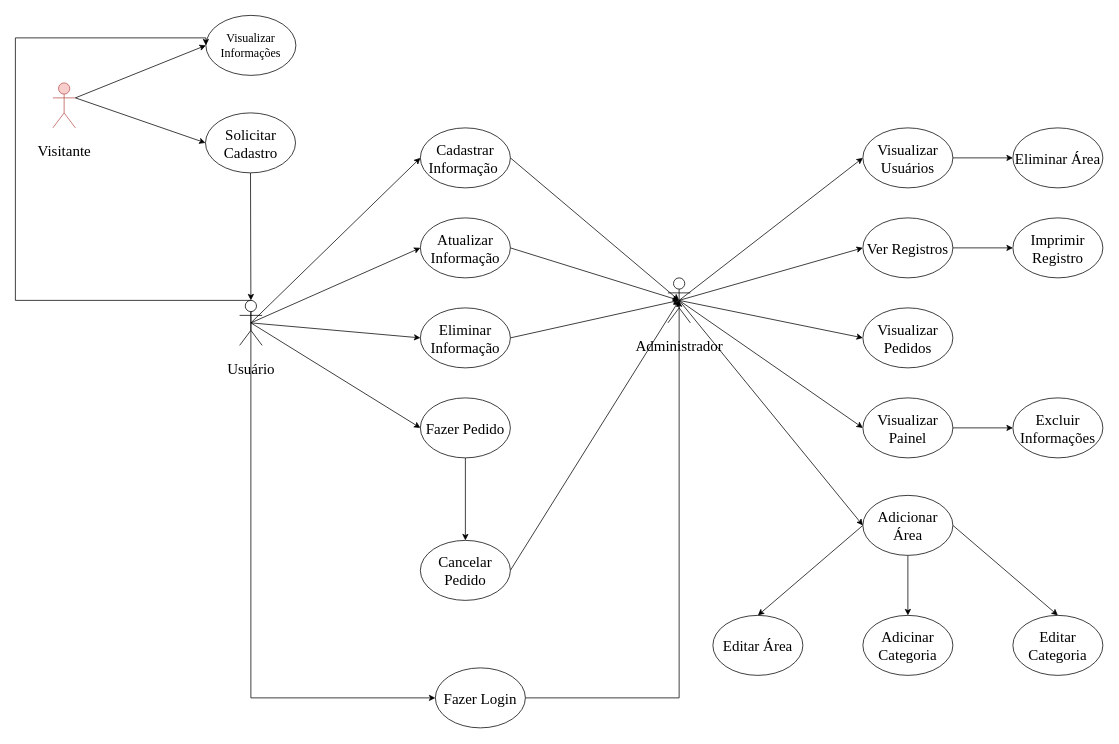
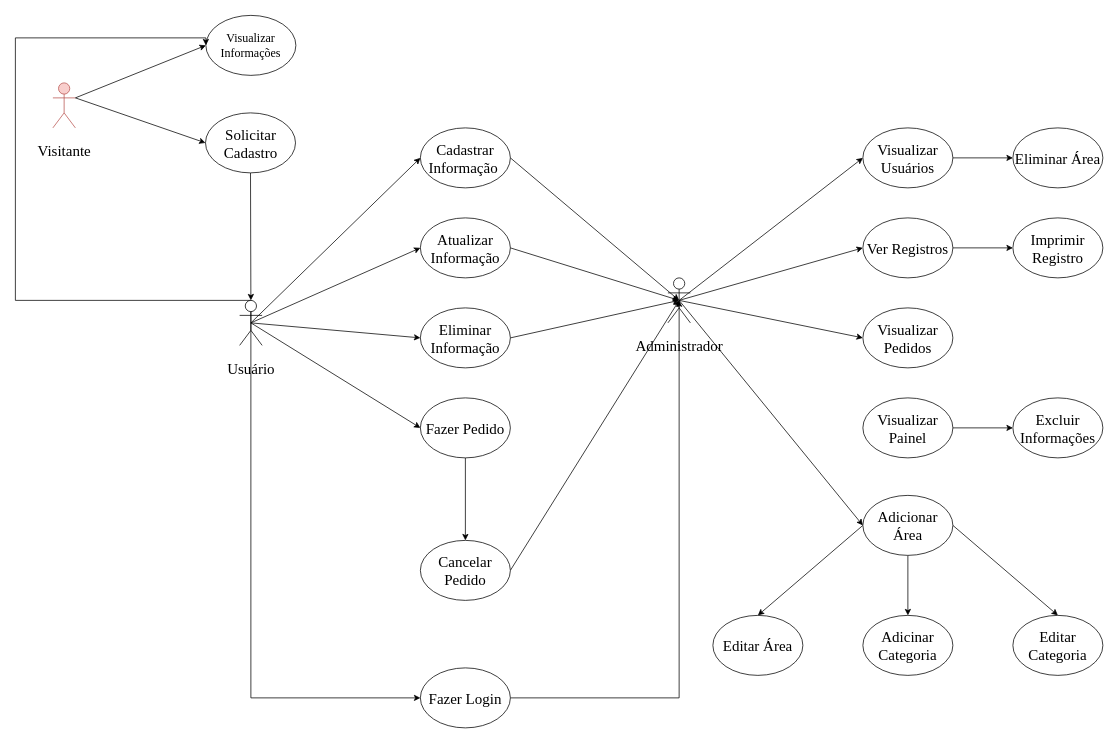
(772, 364) -> none
(480, 698) -> (465, 698)
